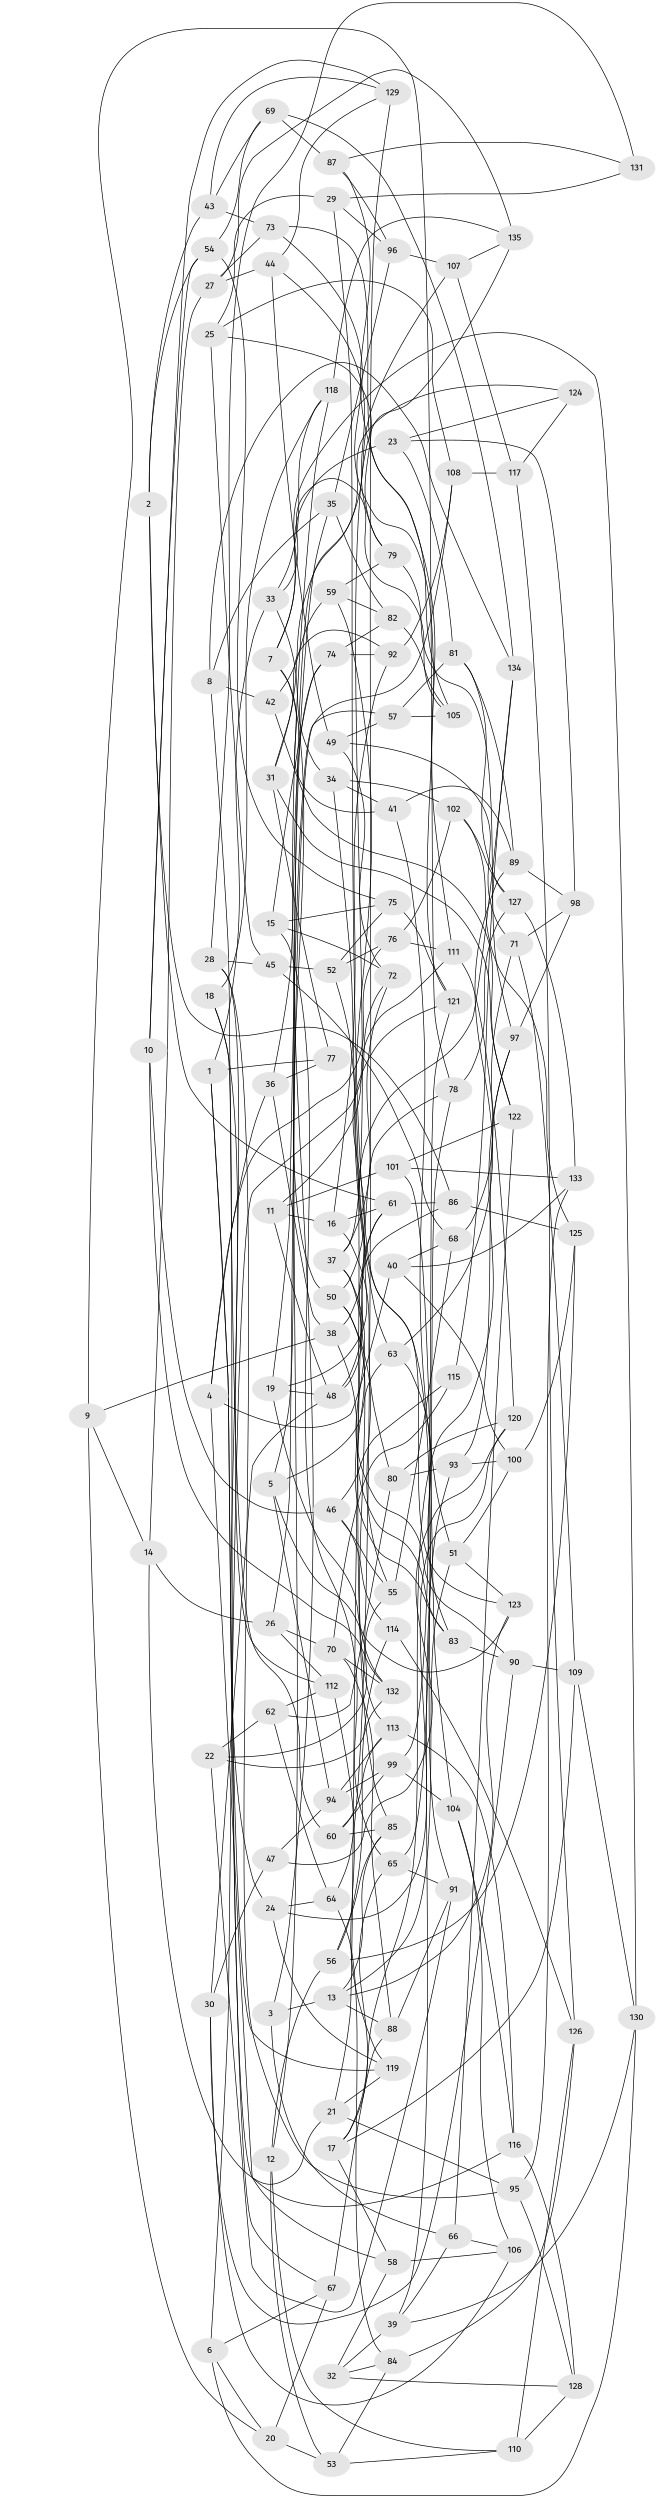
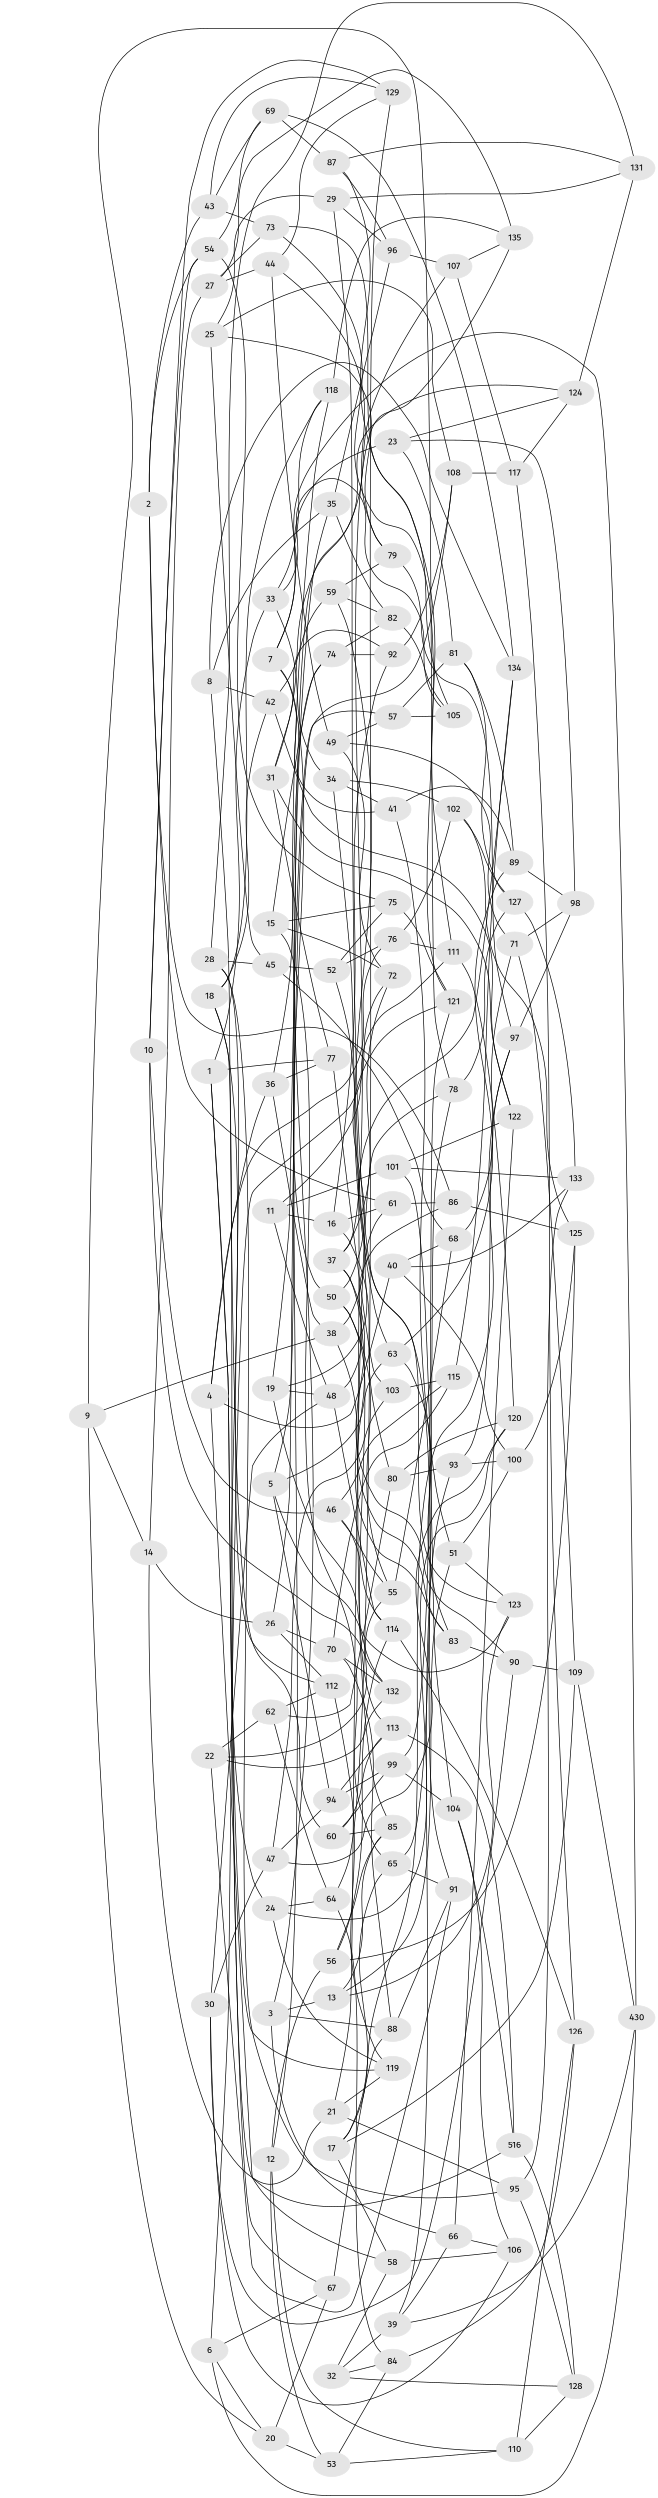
none -> (606, 281)
none -> (247, 852)
(362, 1300) -> (353, 1505)
none -> (393, 1391)
(362, 2014) -> (332, 2021)
(637, 2018) -> (637, 2018)
(515, 2145) -> (515, 2145)
